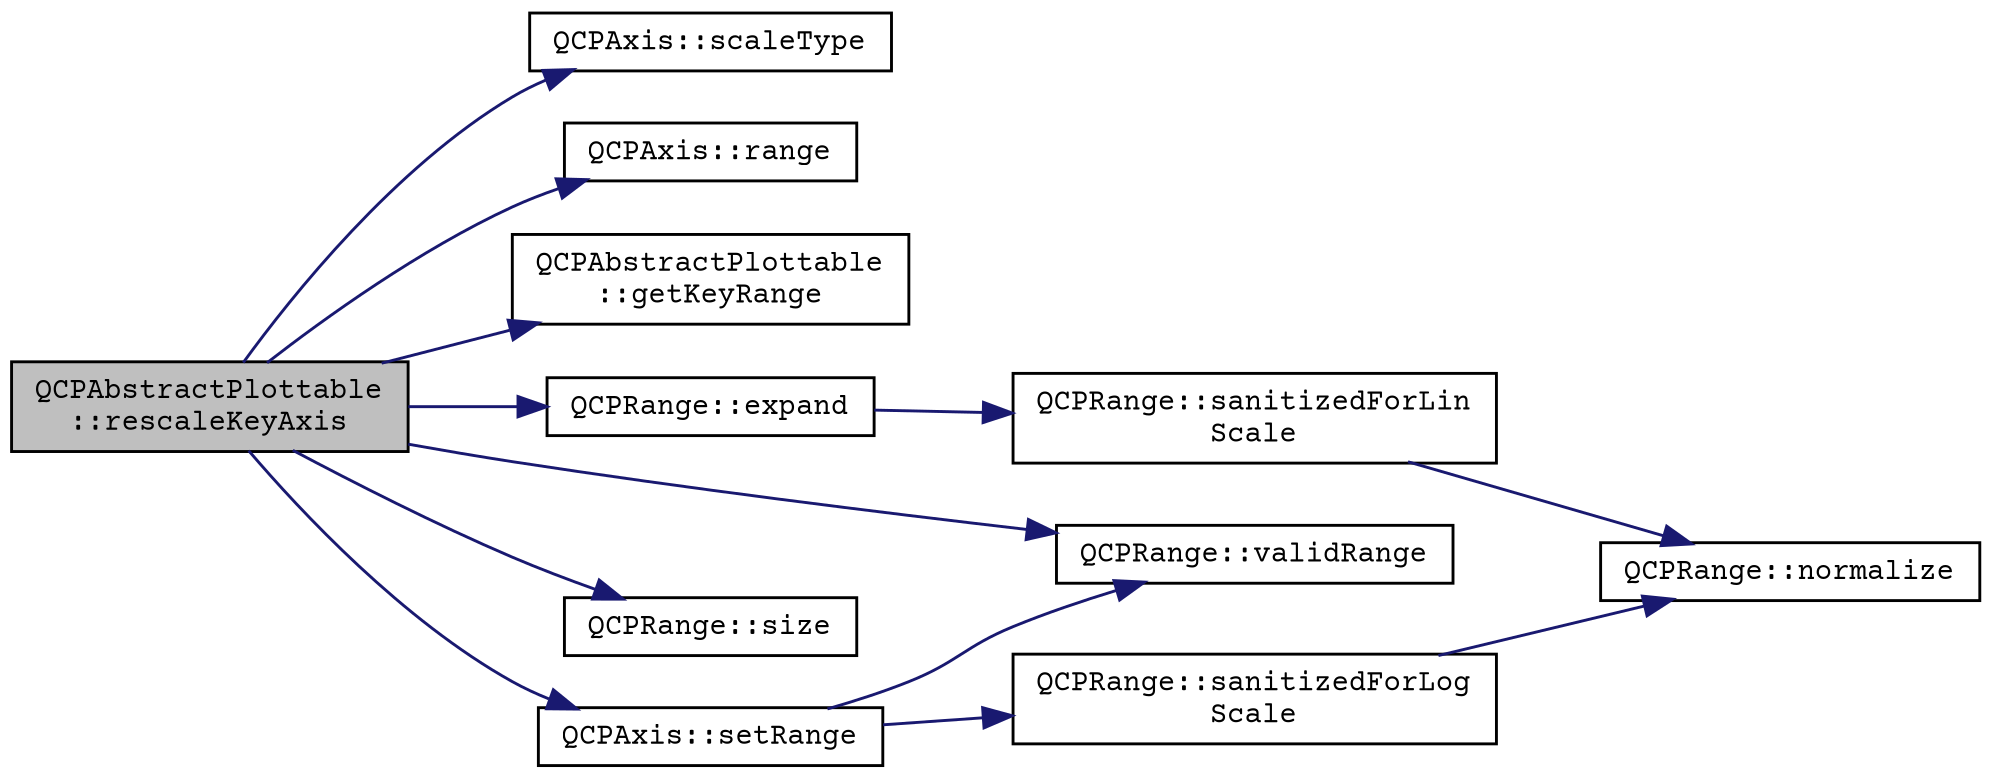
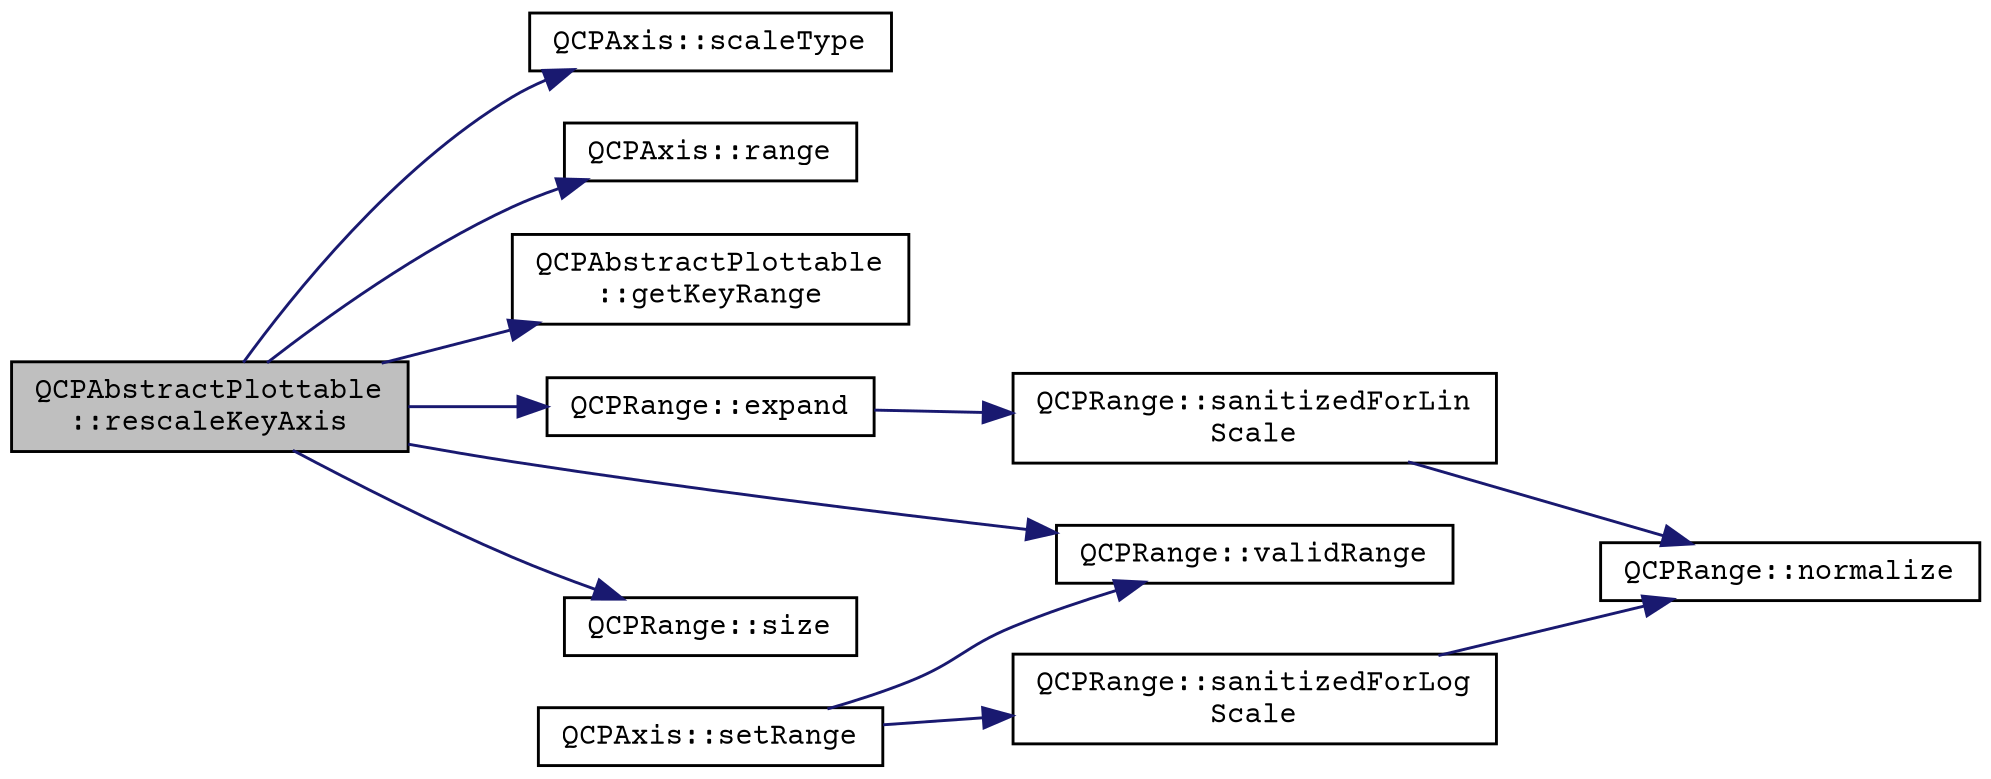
(386, 590) -> none
